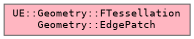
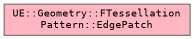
(97, 20) -> (97, 20)
